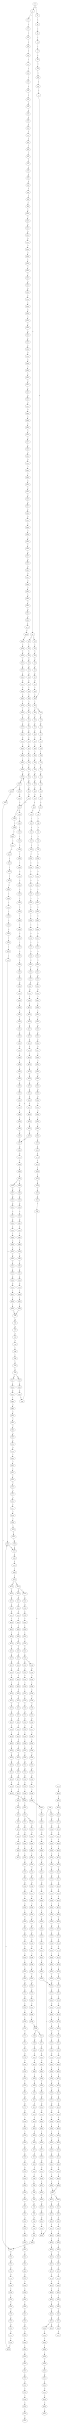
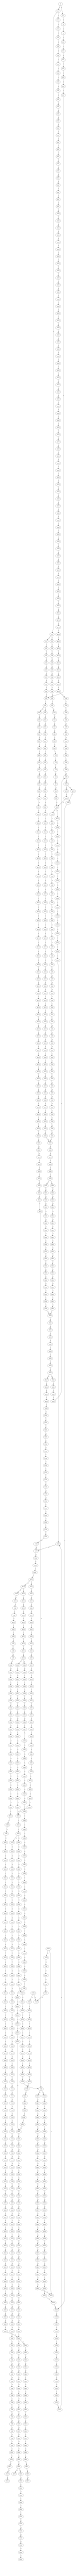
(52, 1854) -> (35, 1997)
none -> (5, 1896)
